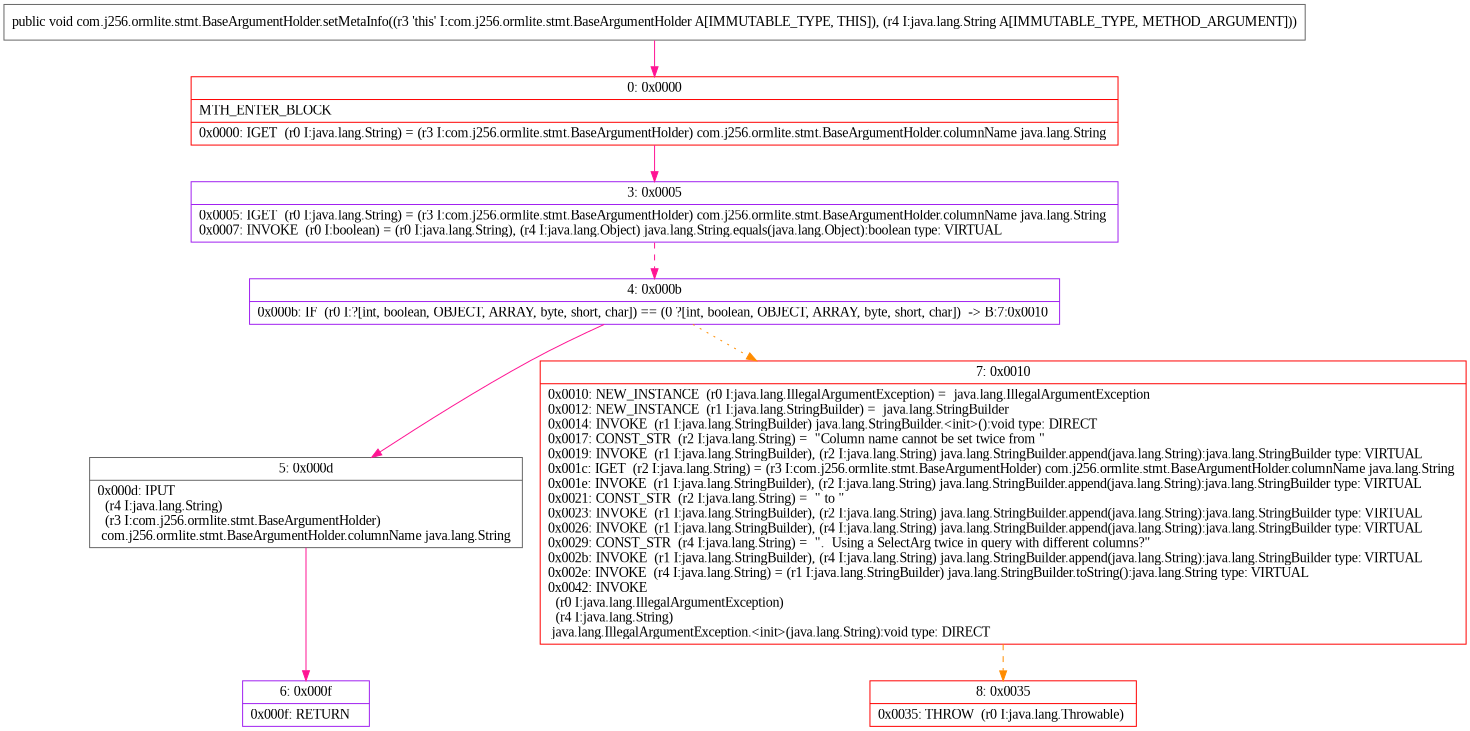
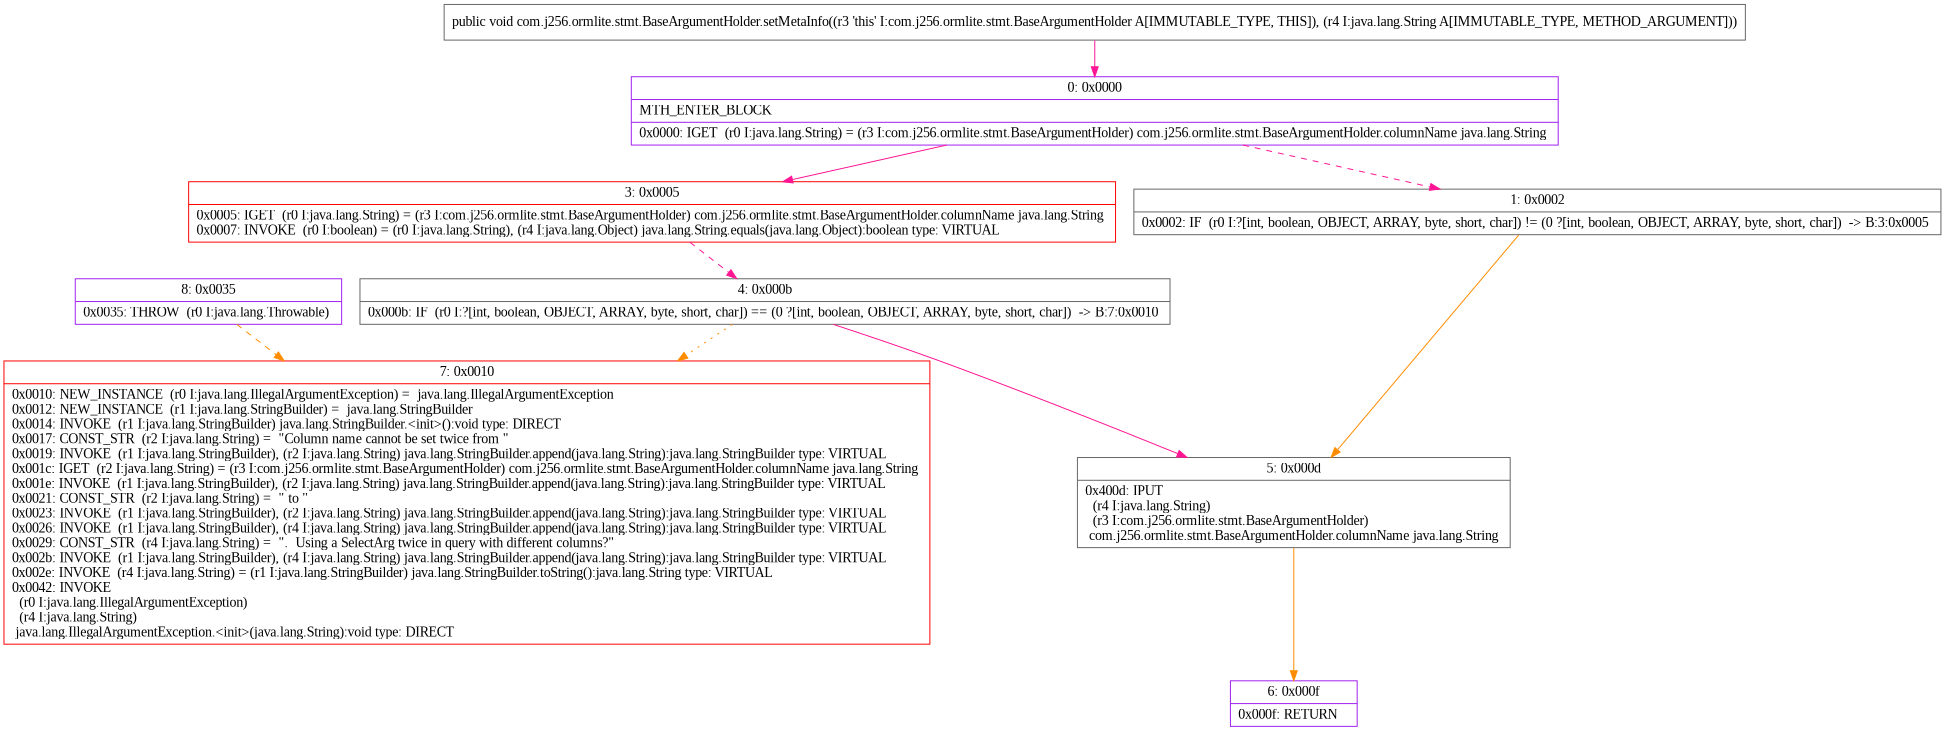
(655, 111) -> (1095, 111)
(655, 212) -> (652, 212)
none -> (1537, 212)
(655, 302) -> (765, 302)
(140, 491) -> (1128, 491)
(306, 609) -> (1294, 609)
(1003, 657) -> (257, 340)
(1003, 704) -> (208, 302)
